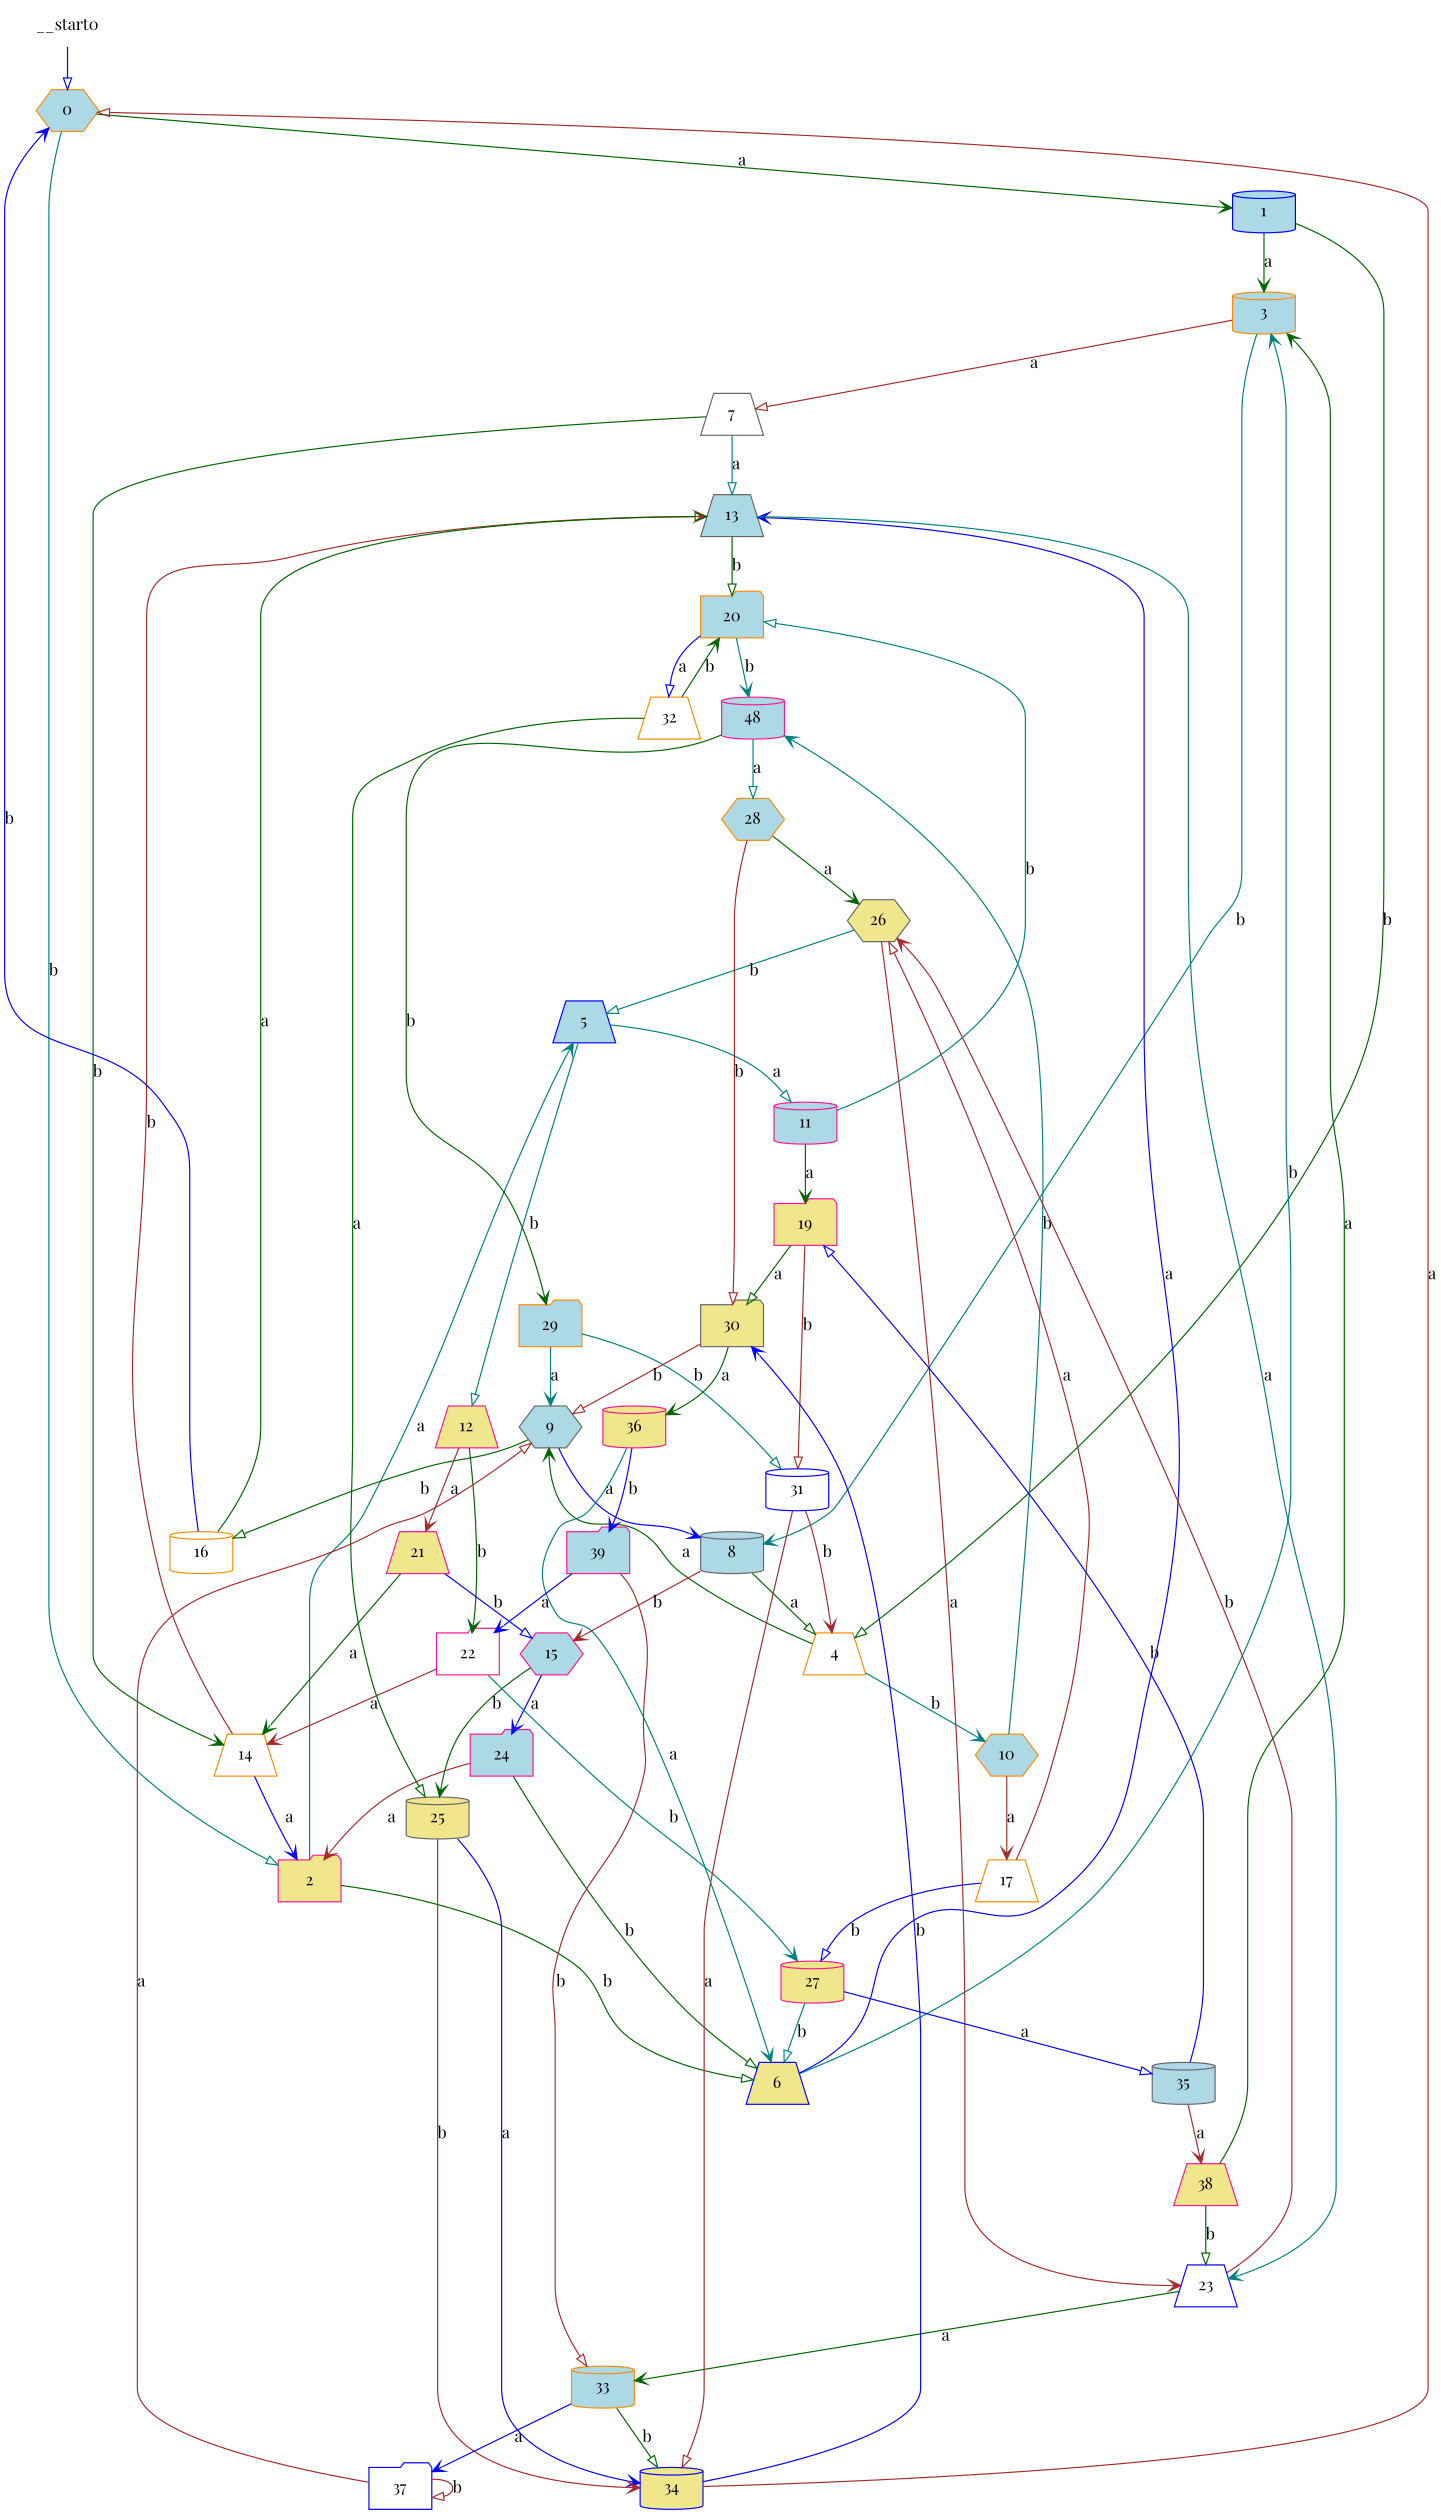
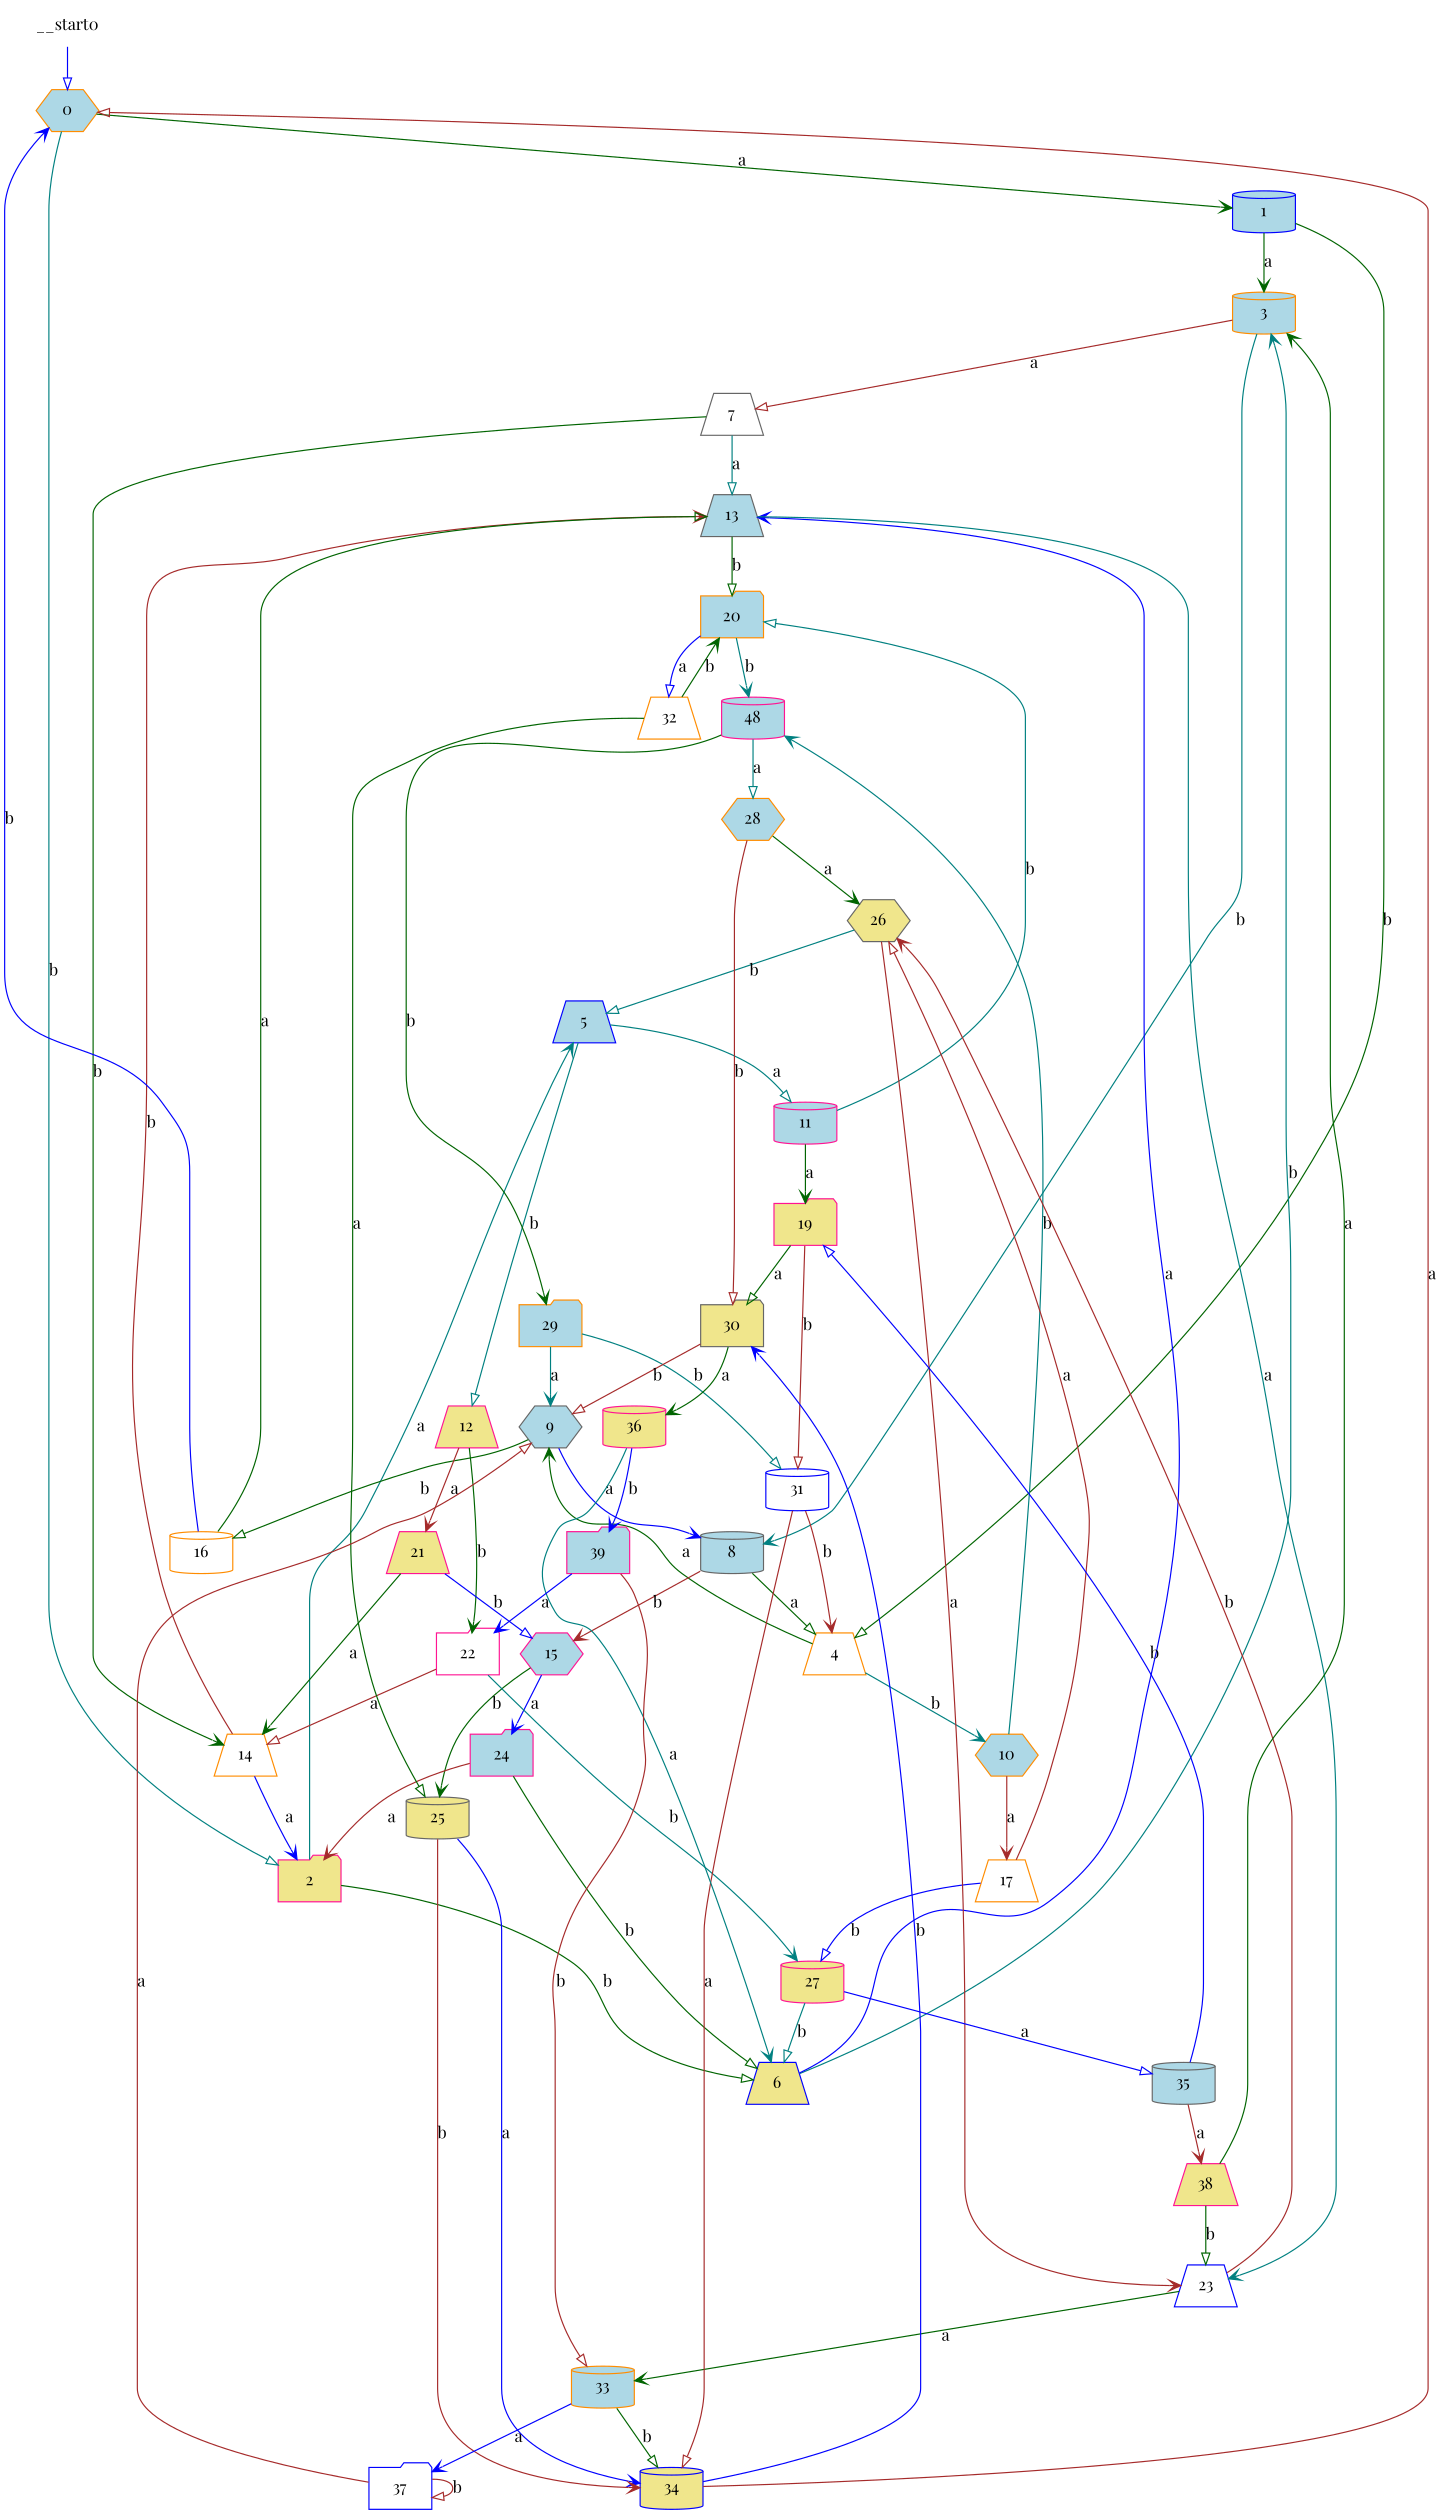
(357, 1704) -> (357, 1704)
